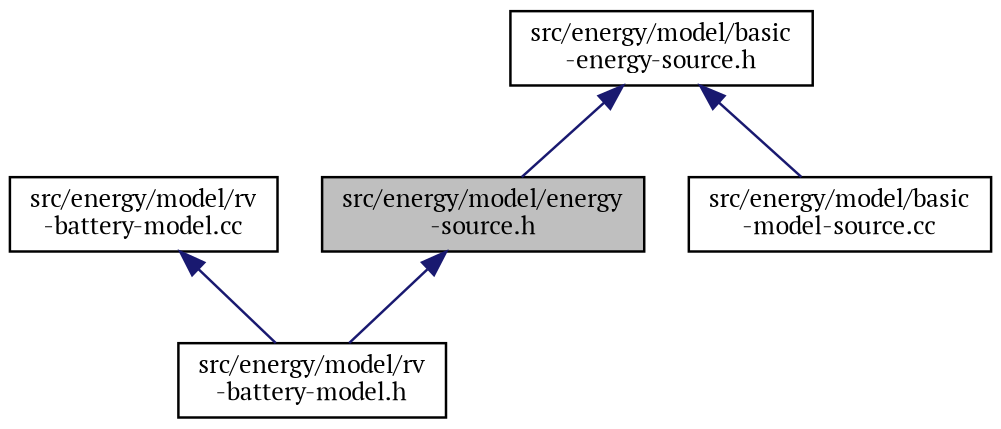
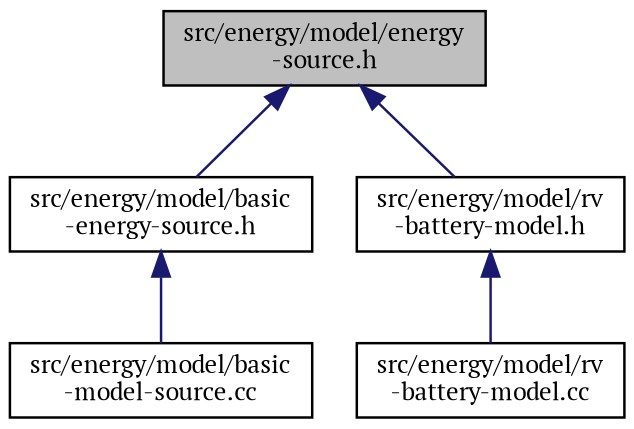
(563, 140) -> (234, 140)
(237, 306) -> (491, 310)
